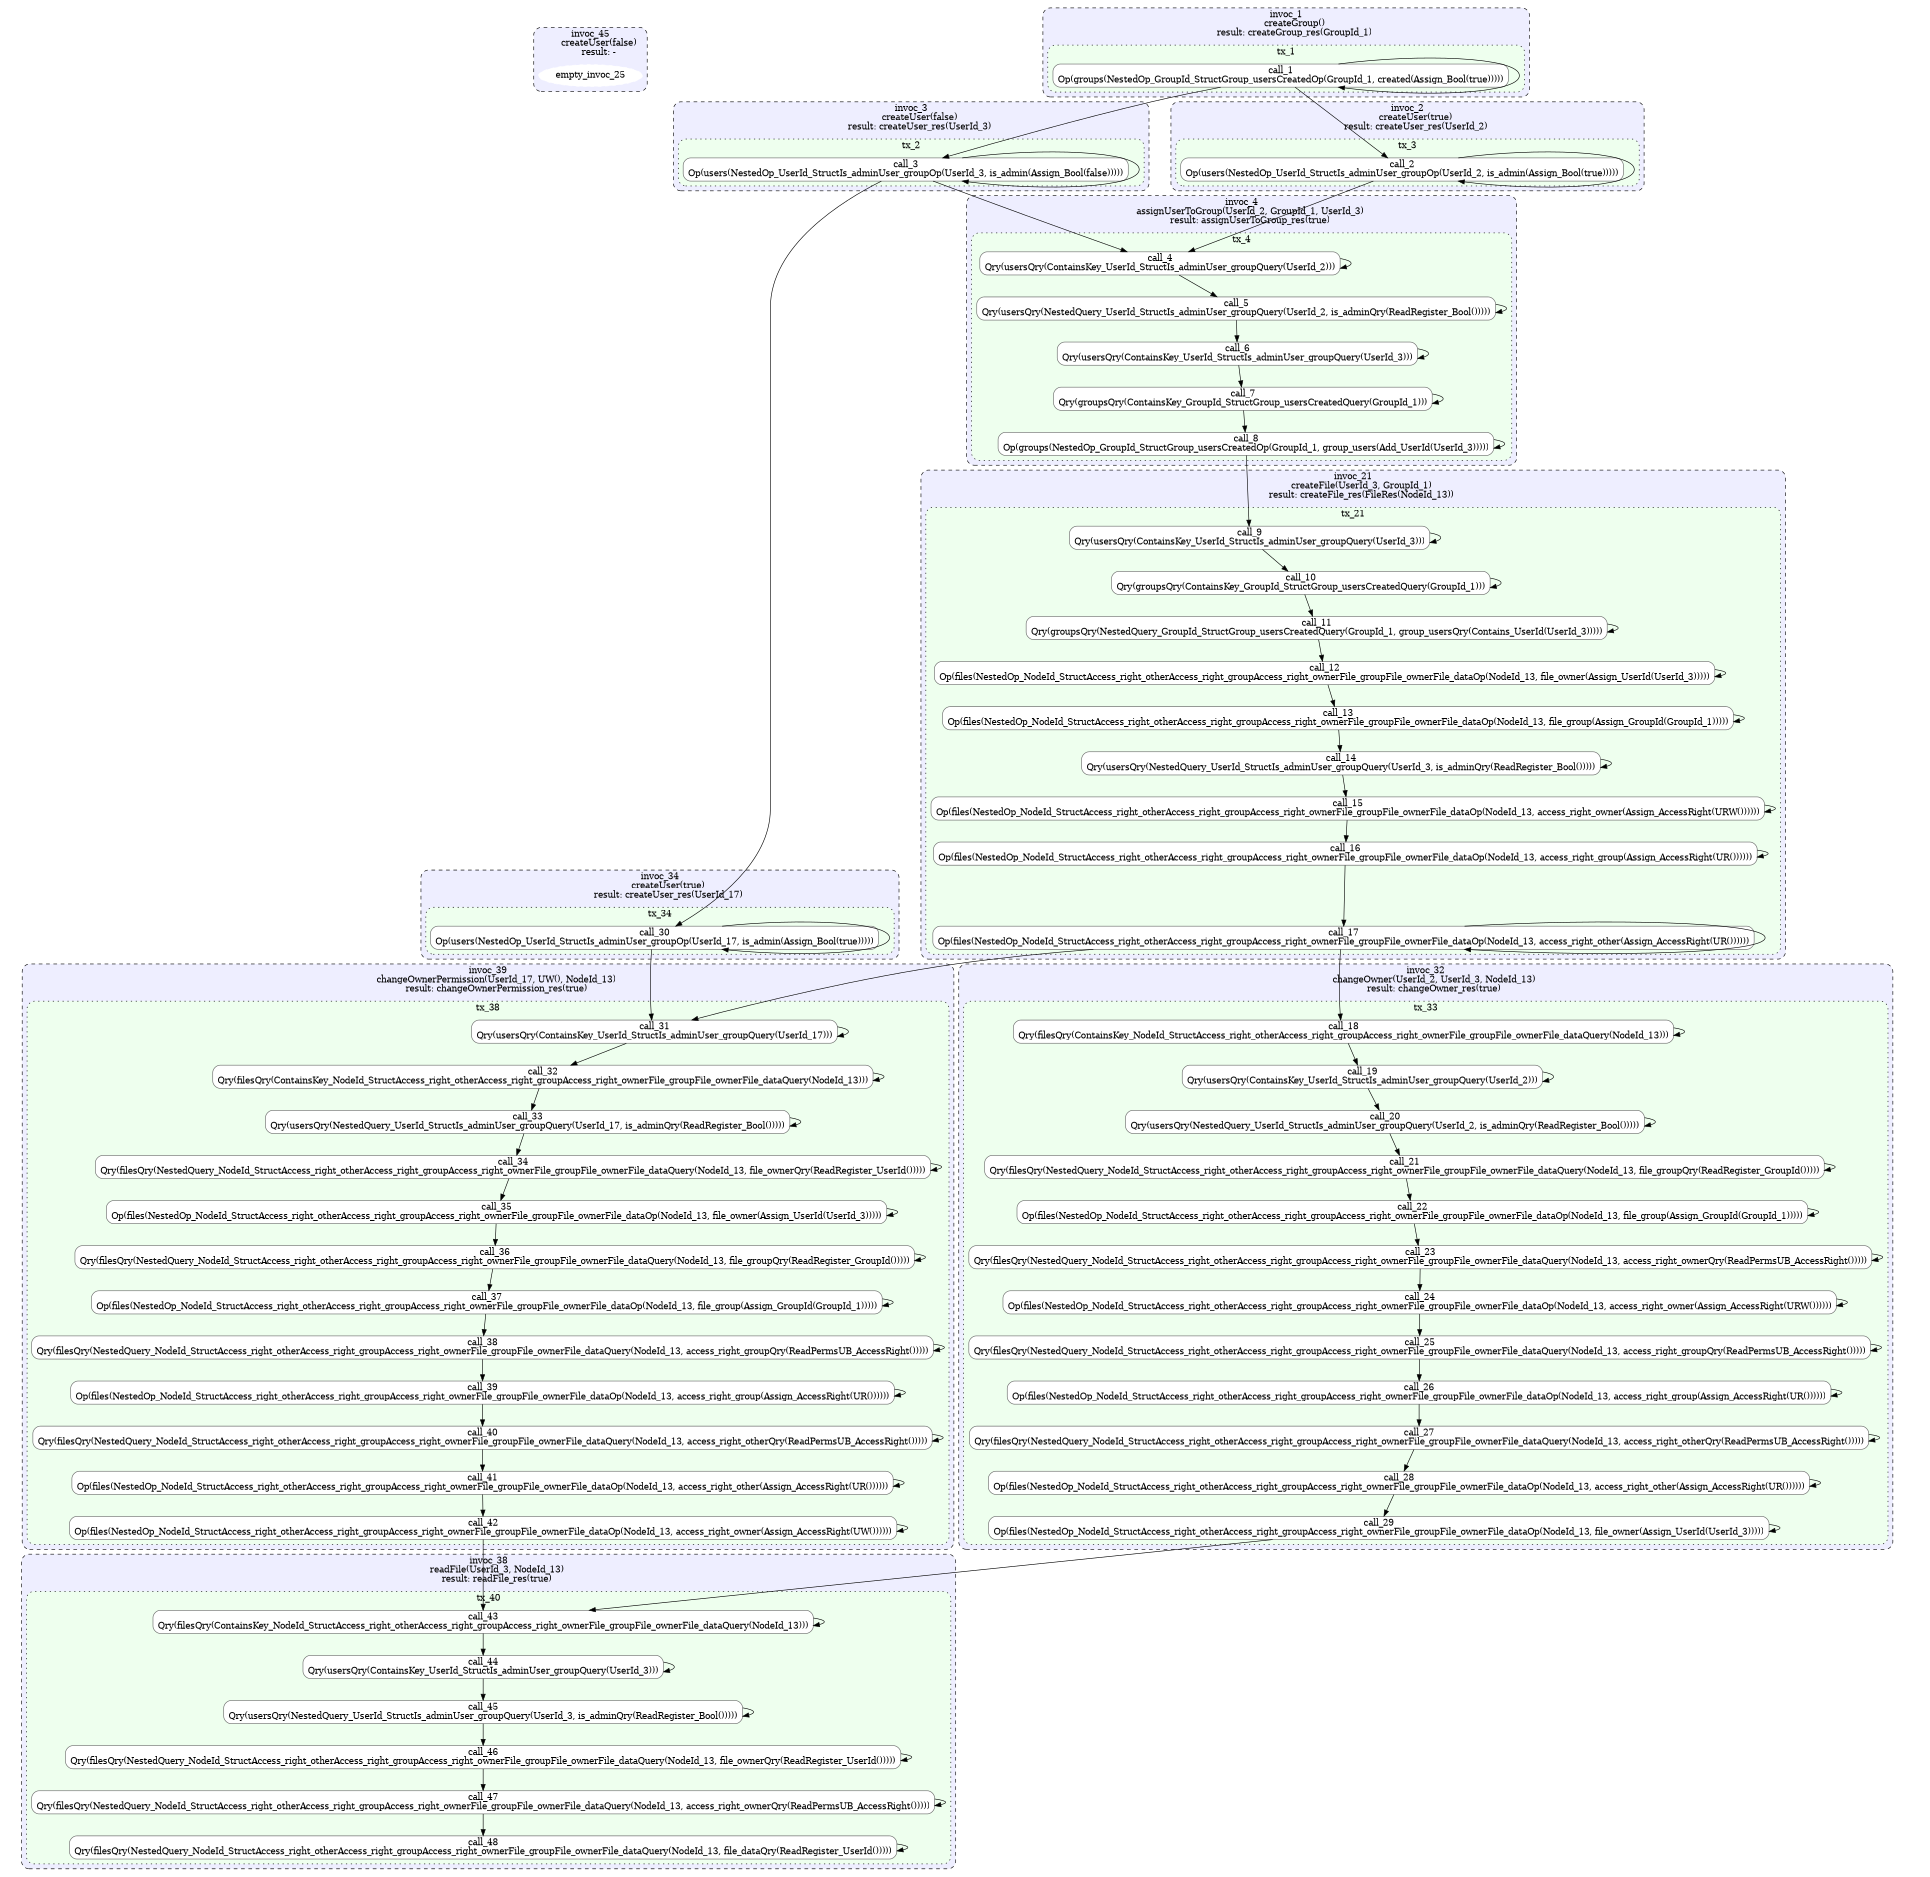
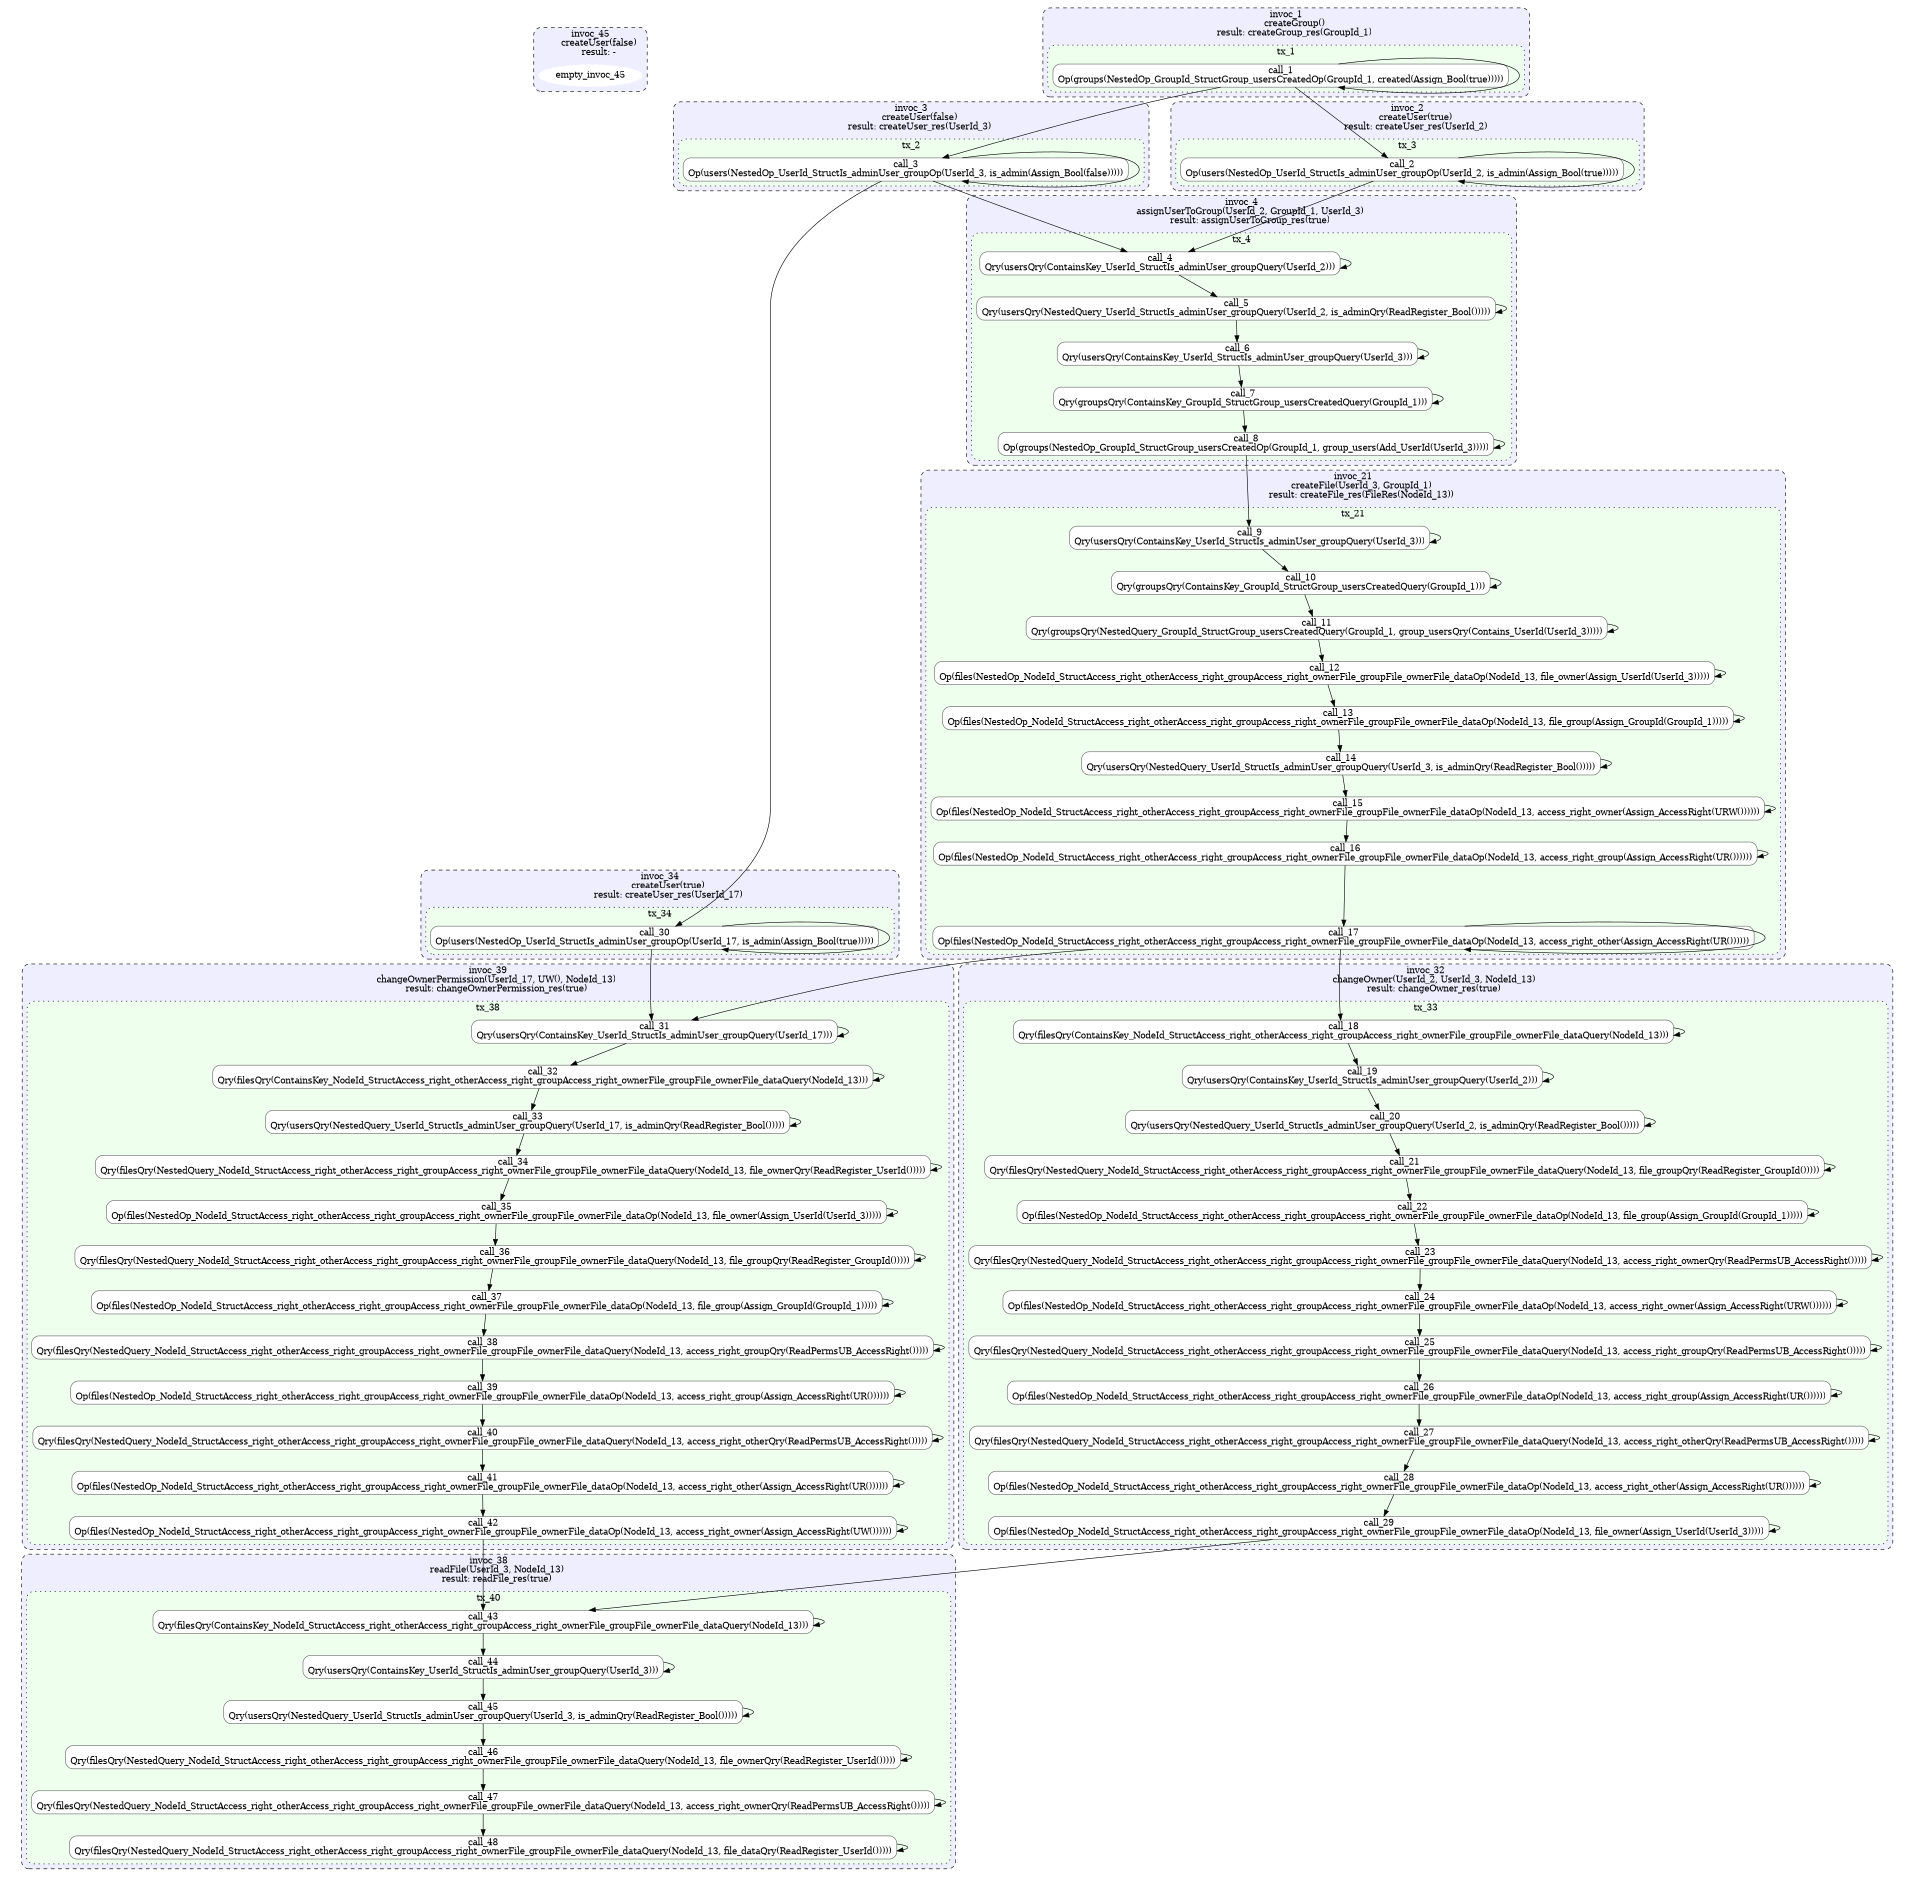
(590, 76) -> (590, 76)
